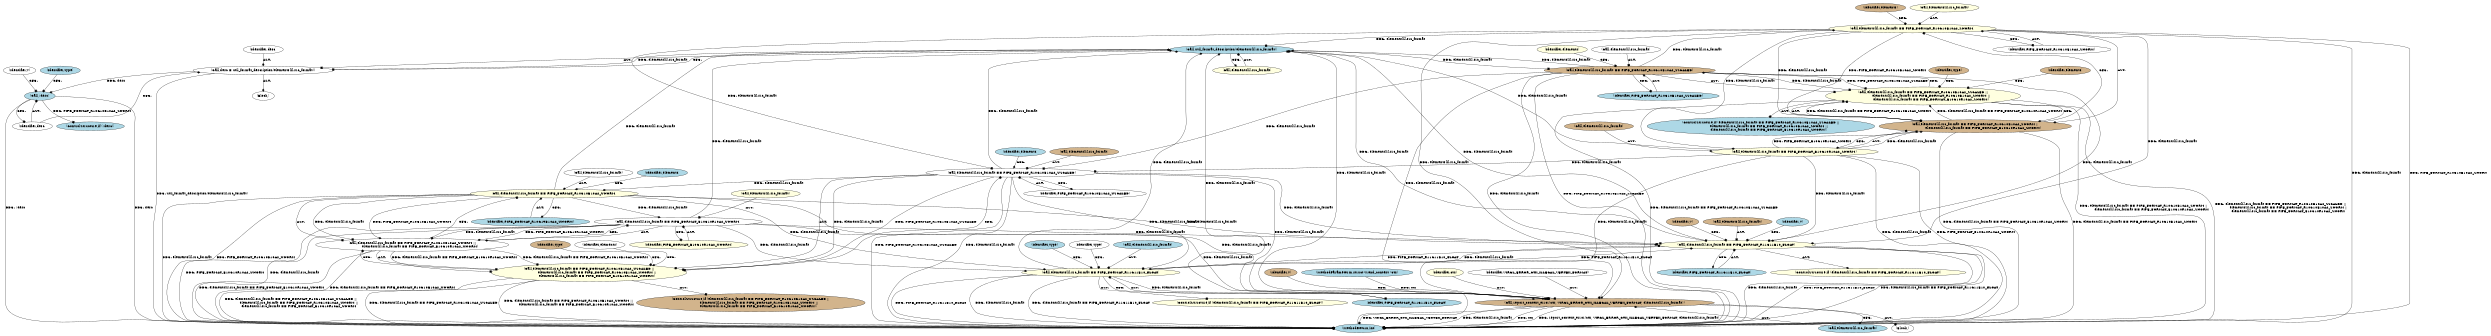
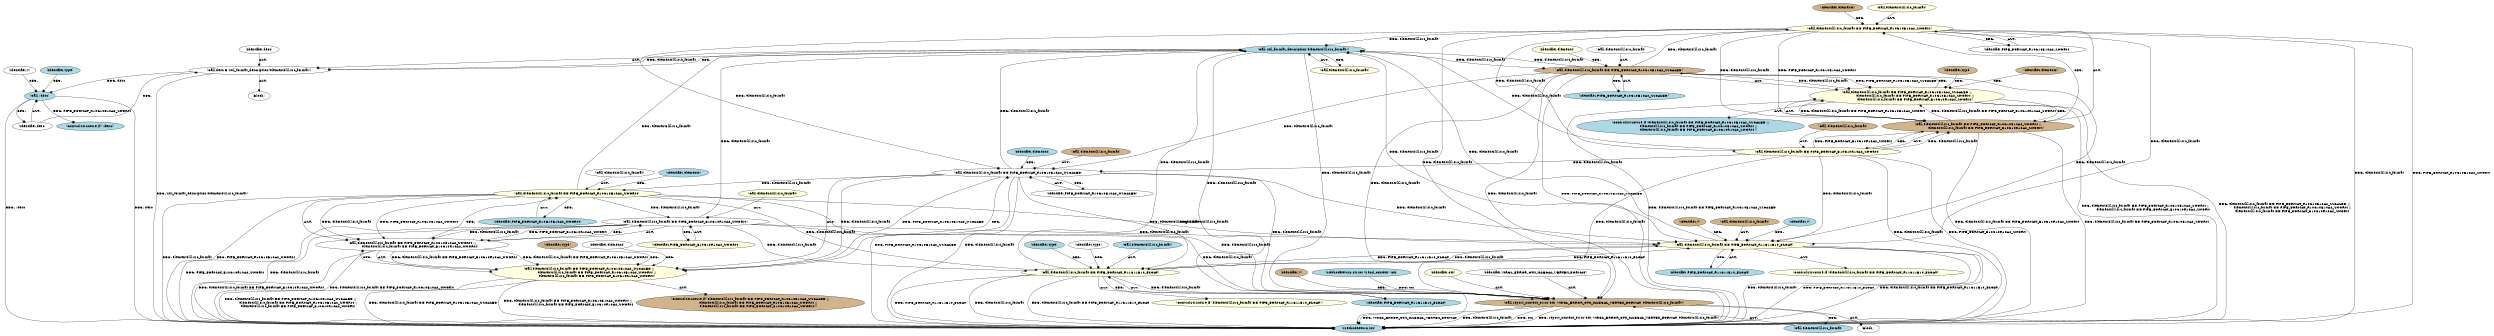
(1357, 273) -> (1362, 273)
(1223, 287) -> (1213, 279)
